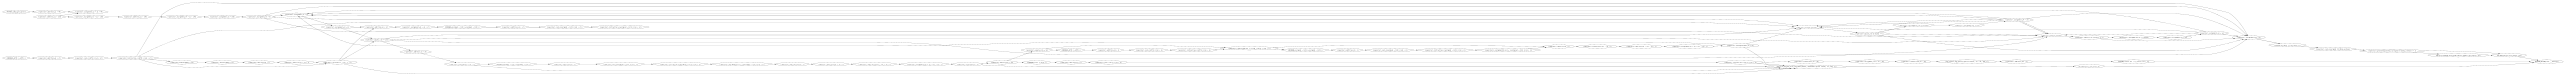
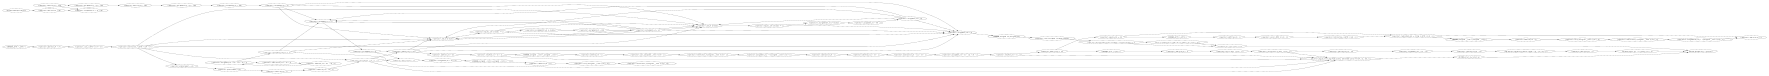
(1576, 47) -> (255, 63)
